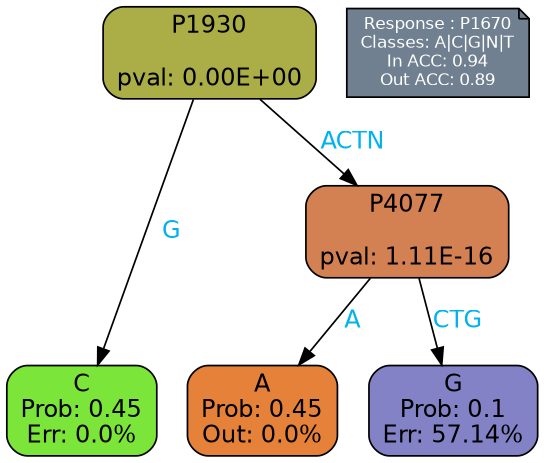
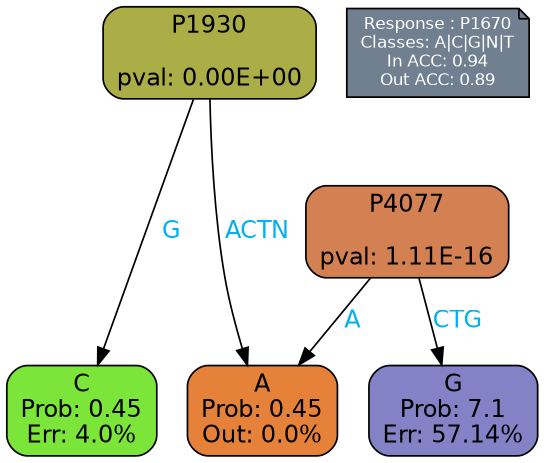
(302, 137) -> (218, 225)
(82, 411) -> (82, 411)
(453, 411) -> (453, 411)
